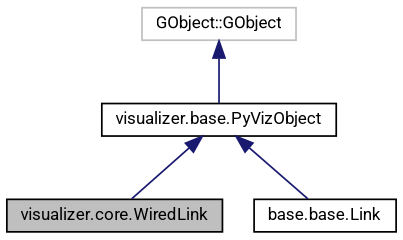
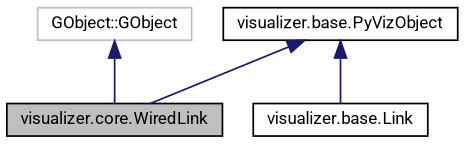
(219, 81) -> (115, 81)
(325, 216) -> (341, 120)
